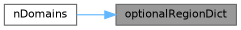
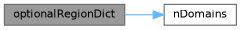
(91, 15) -> (139, 15)
